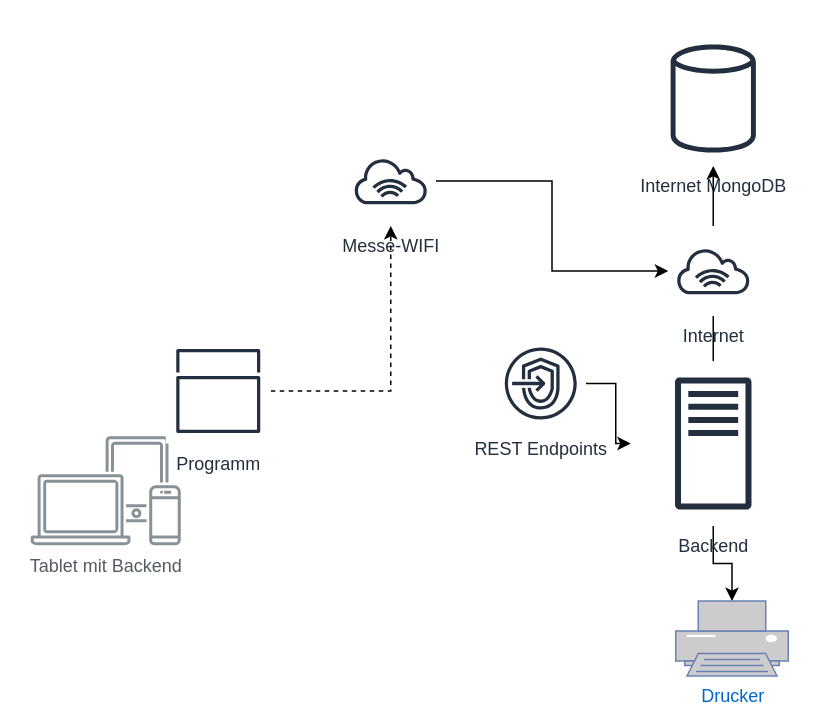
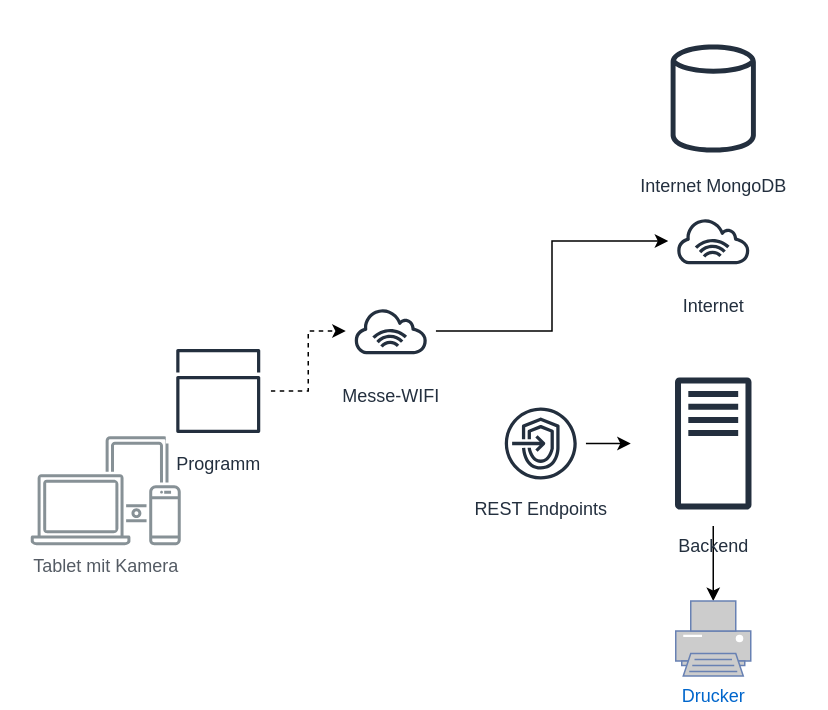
(391, 181) -> (391, 331)
(713, 271) -> (713, 241)
(713, 300) -> none
(541, 383) -> (541, 443)
(107, 567) -> (107, 567)
(732, 638) -> (713, 638)
